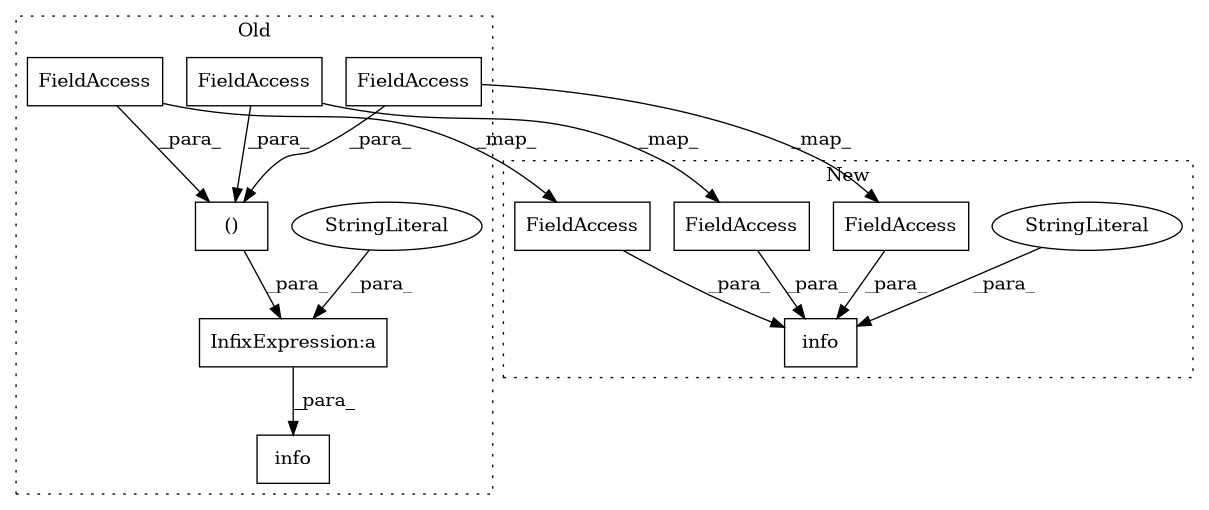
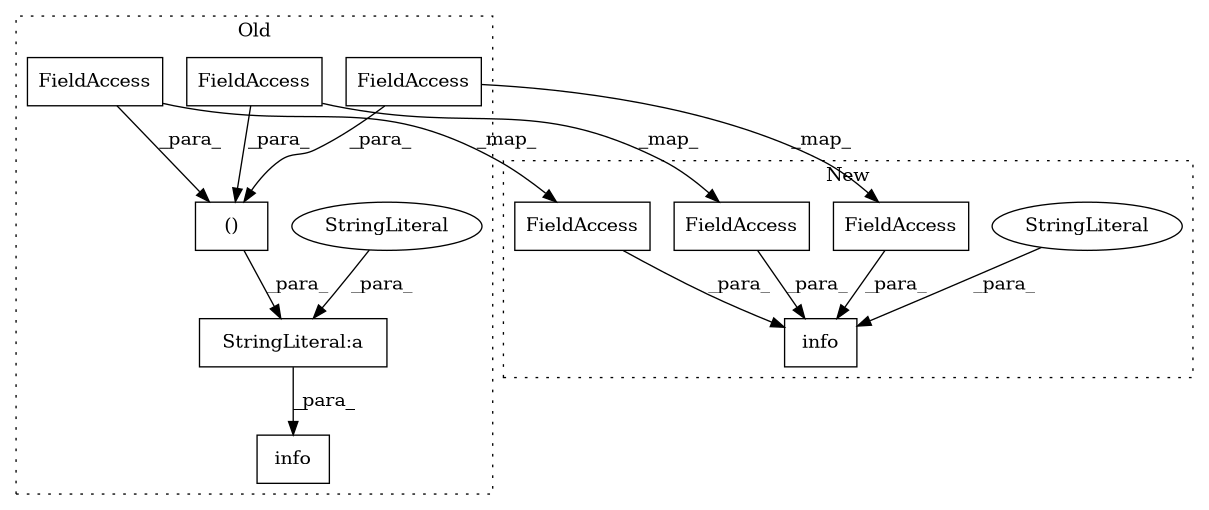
(293, 343) -> (293, 343)
